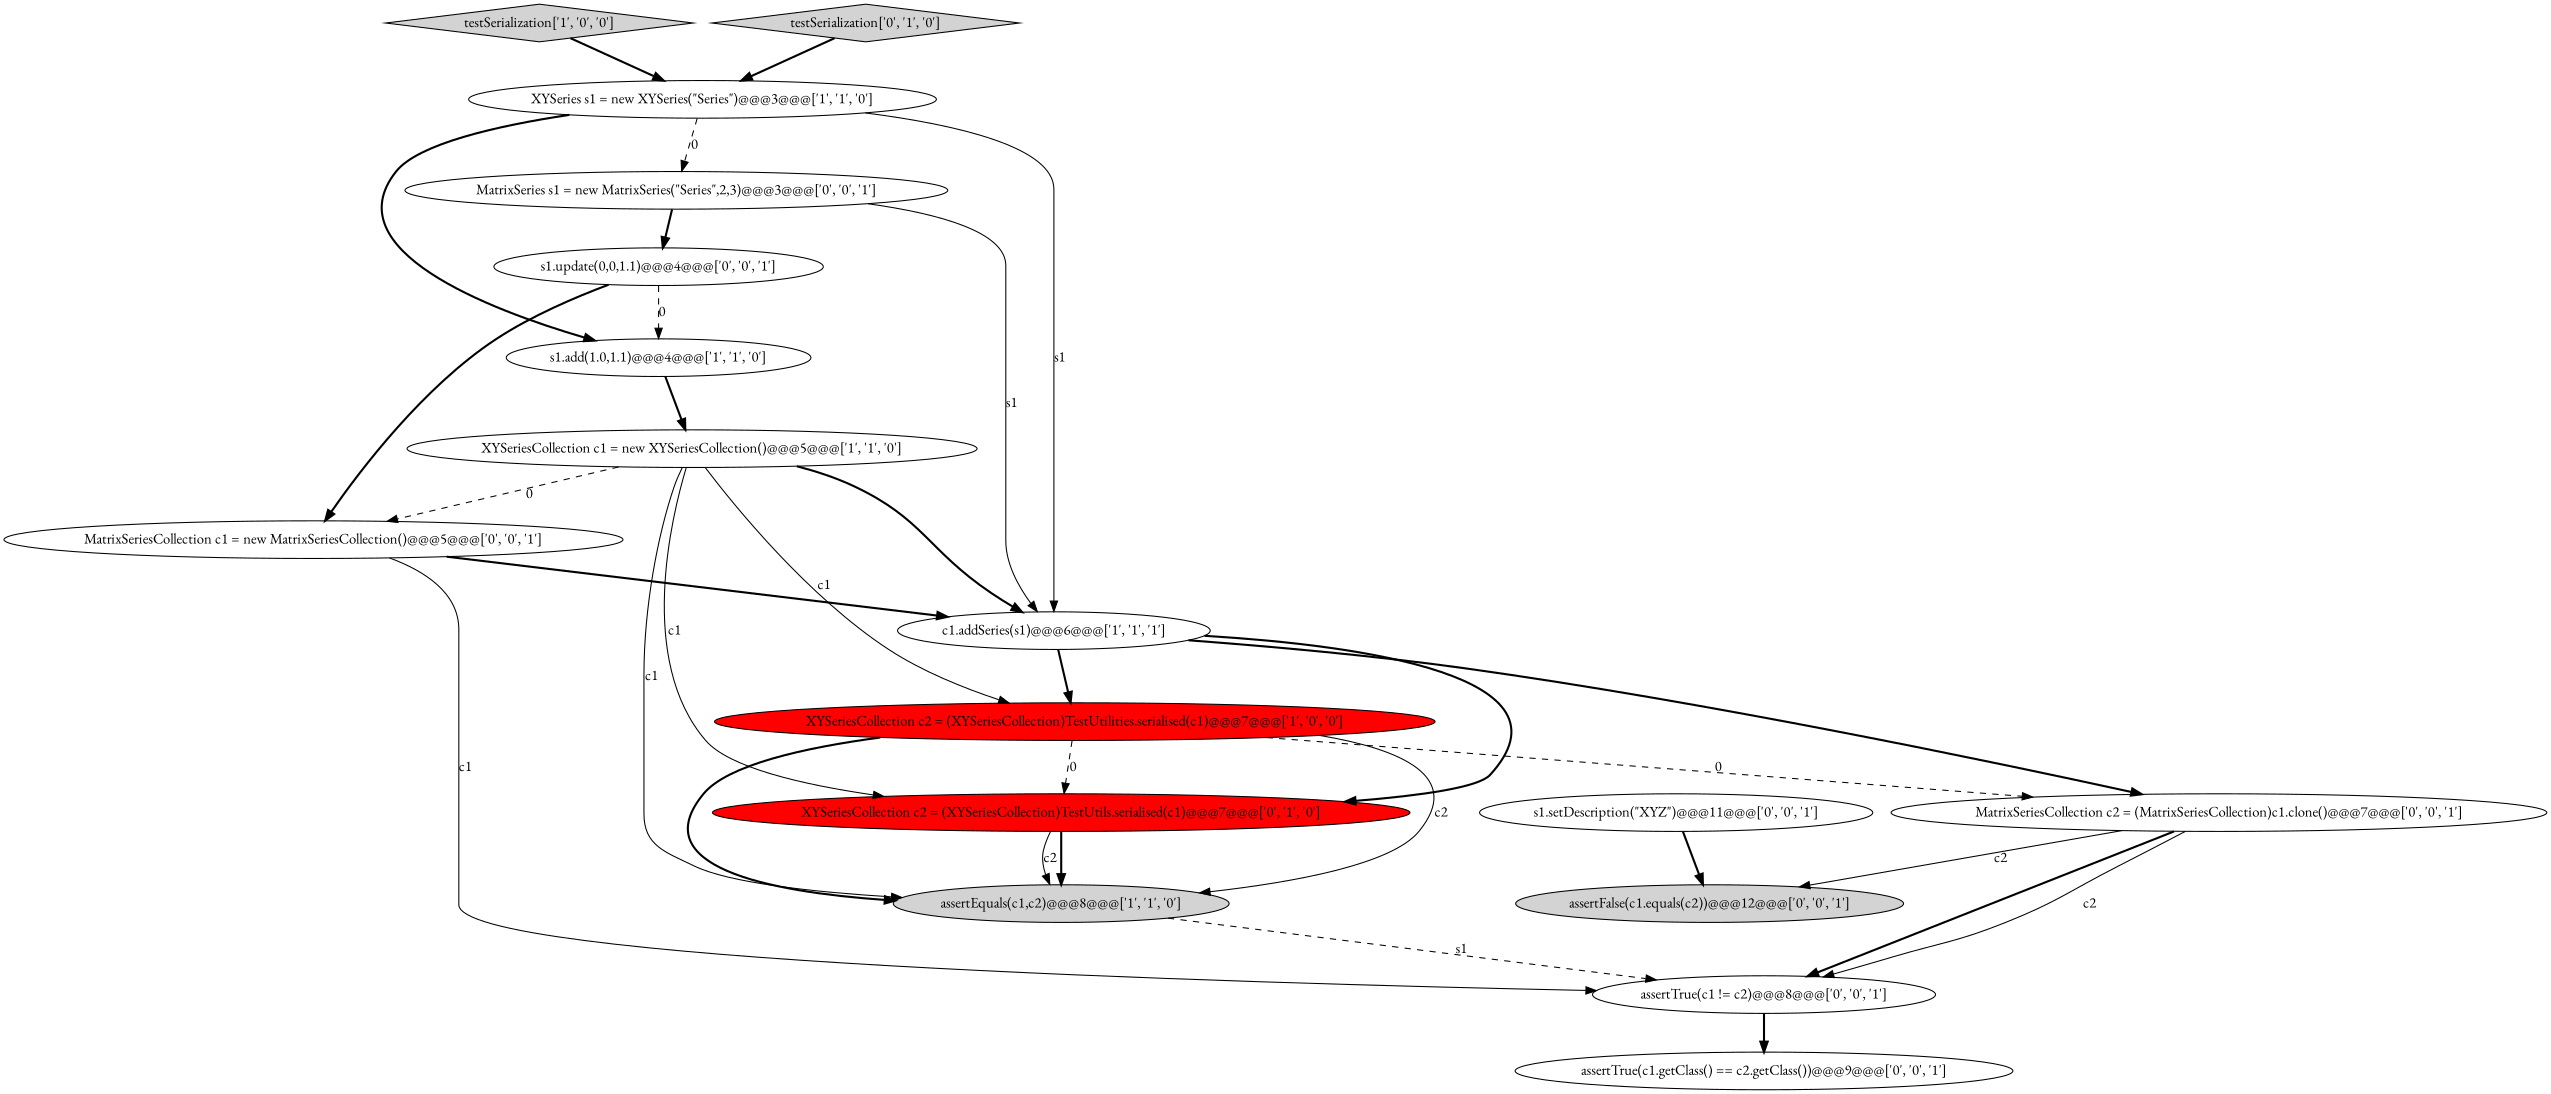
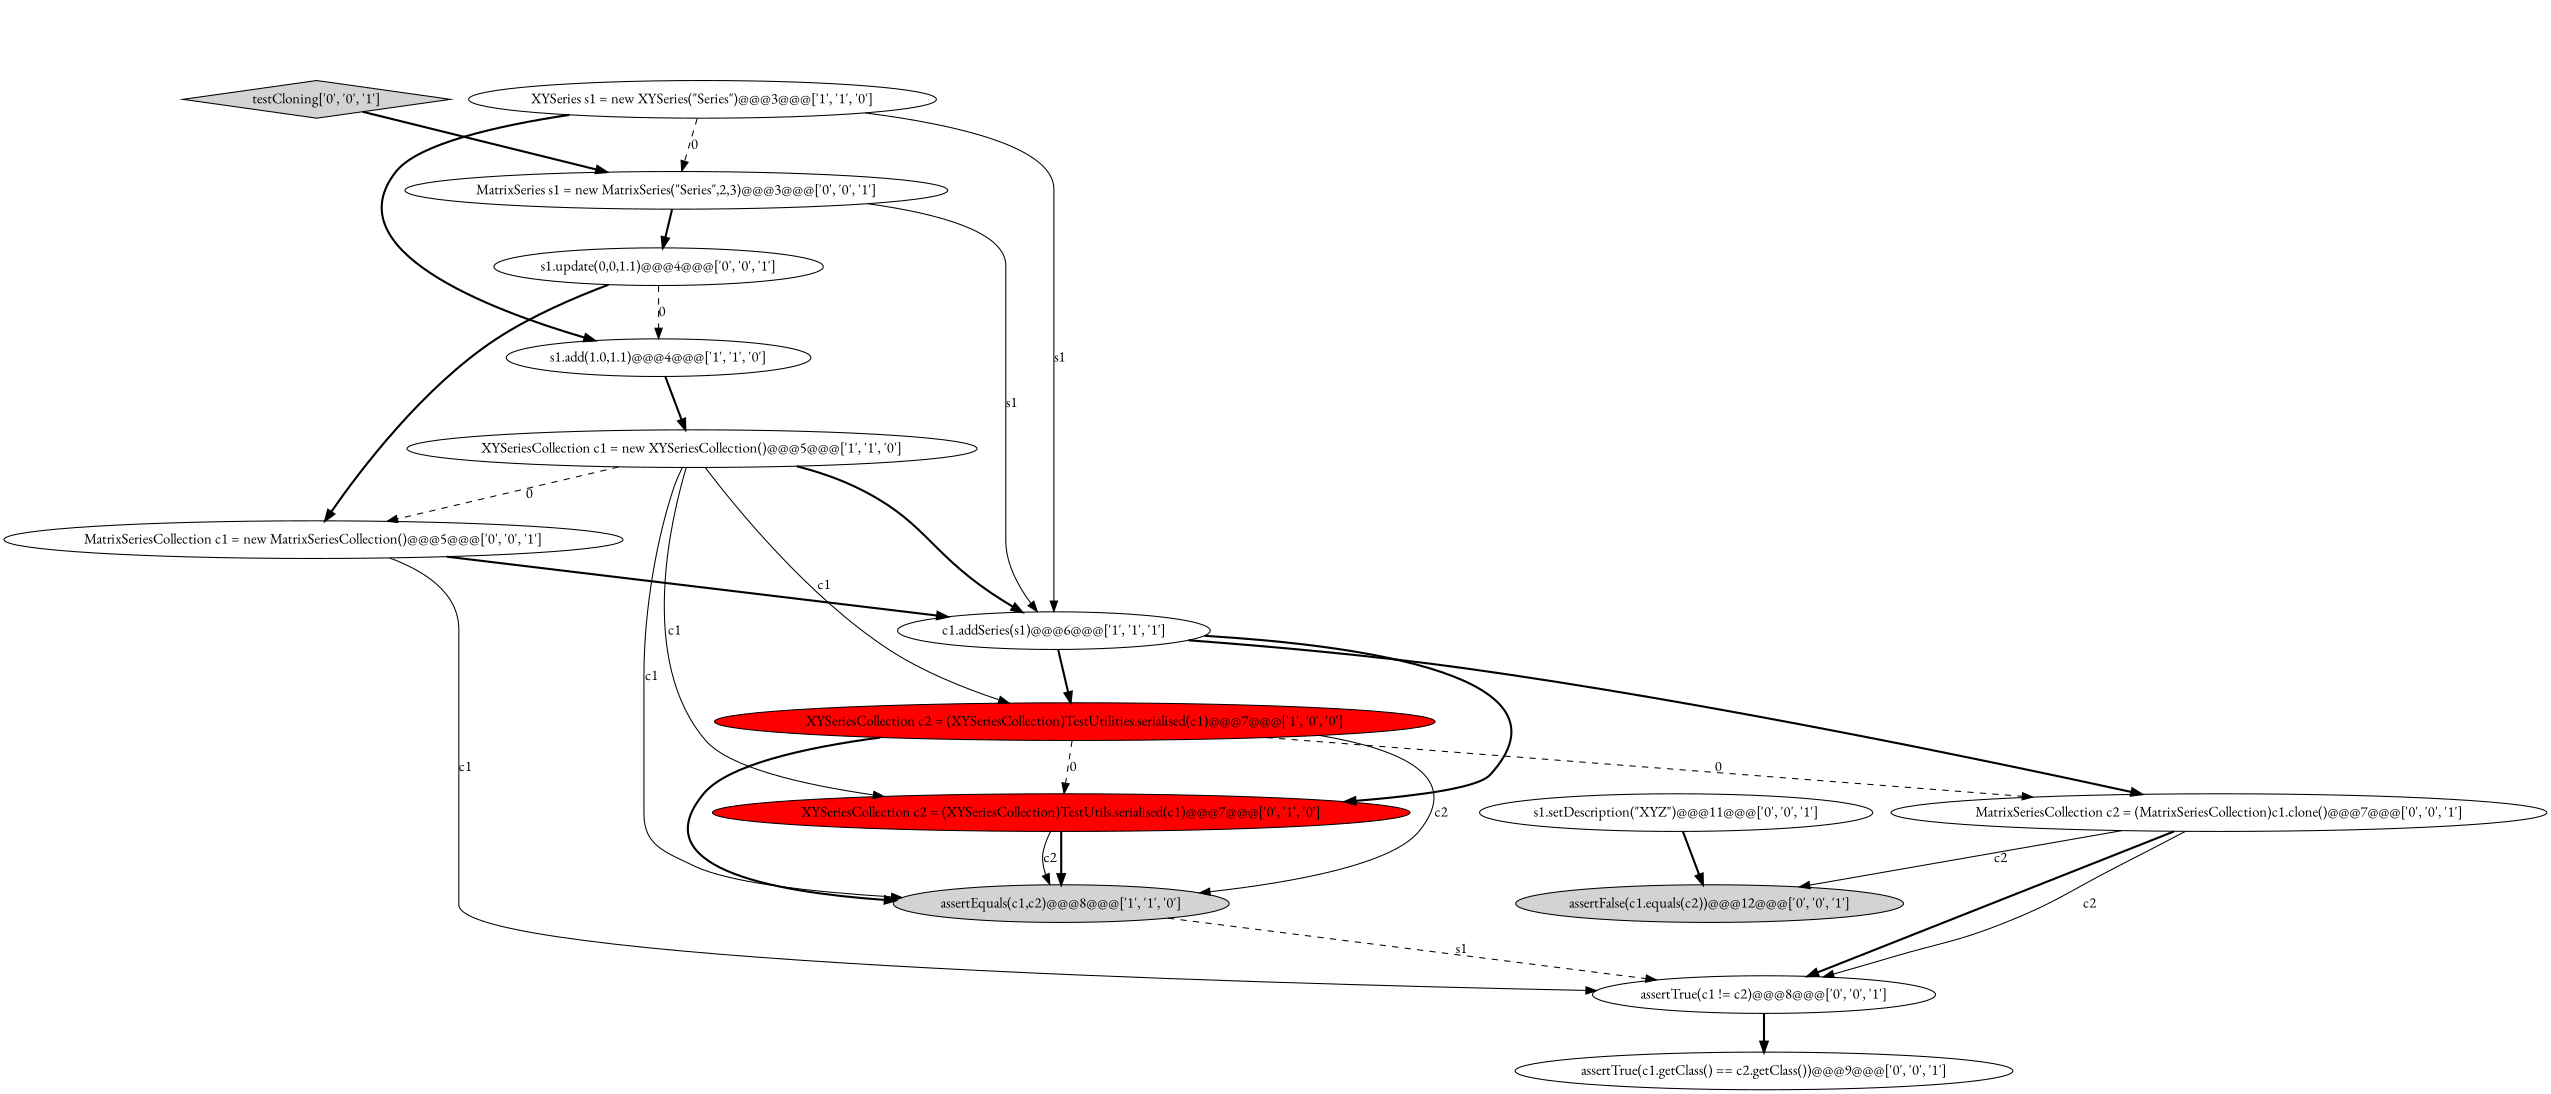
(539, 23) -> none
(866, 23) -> none
none -> (317, 99)
